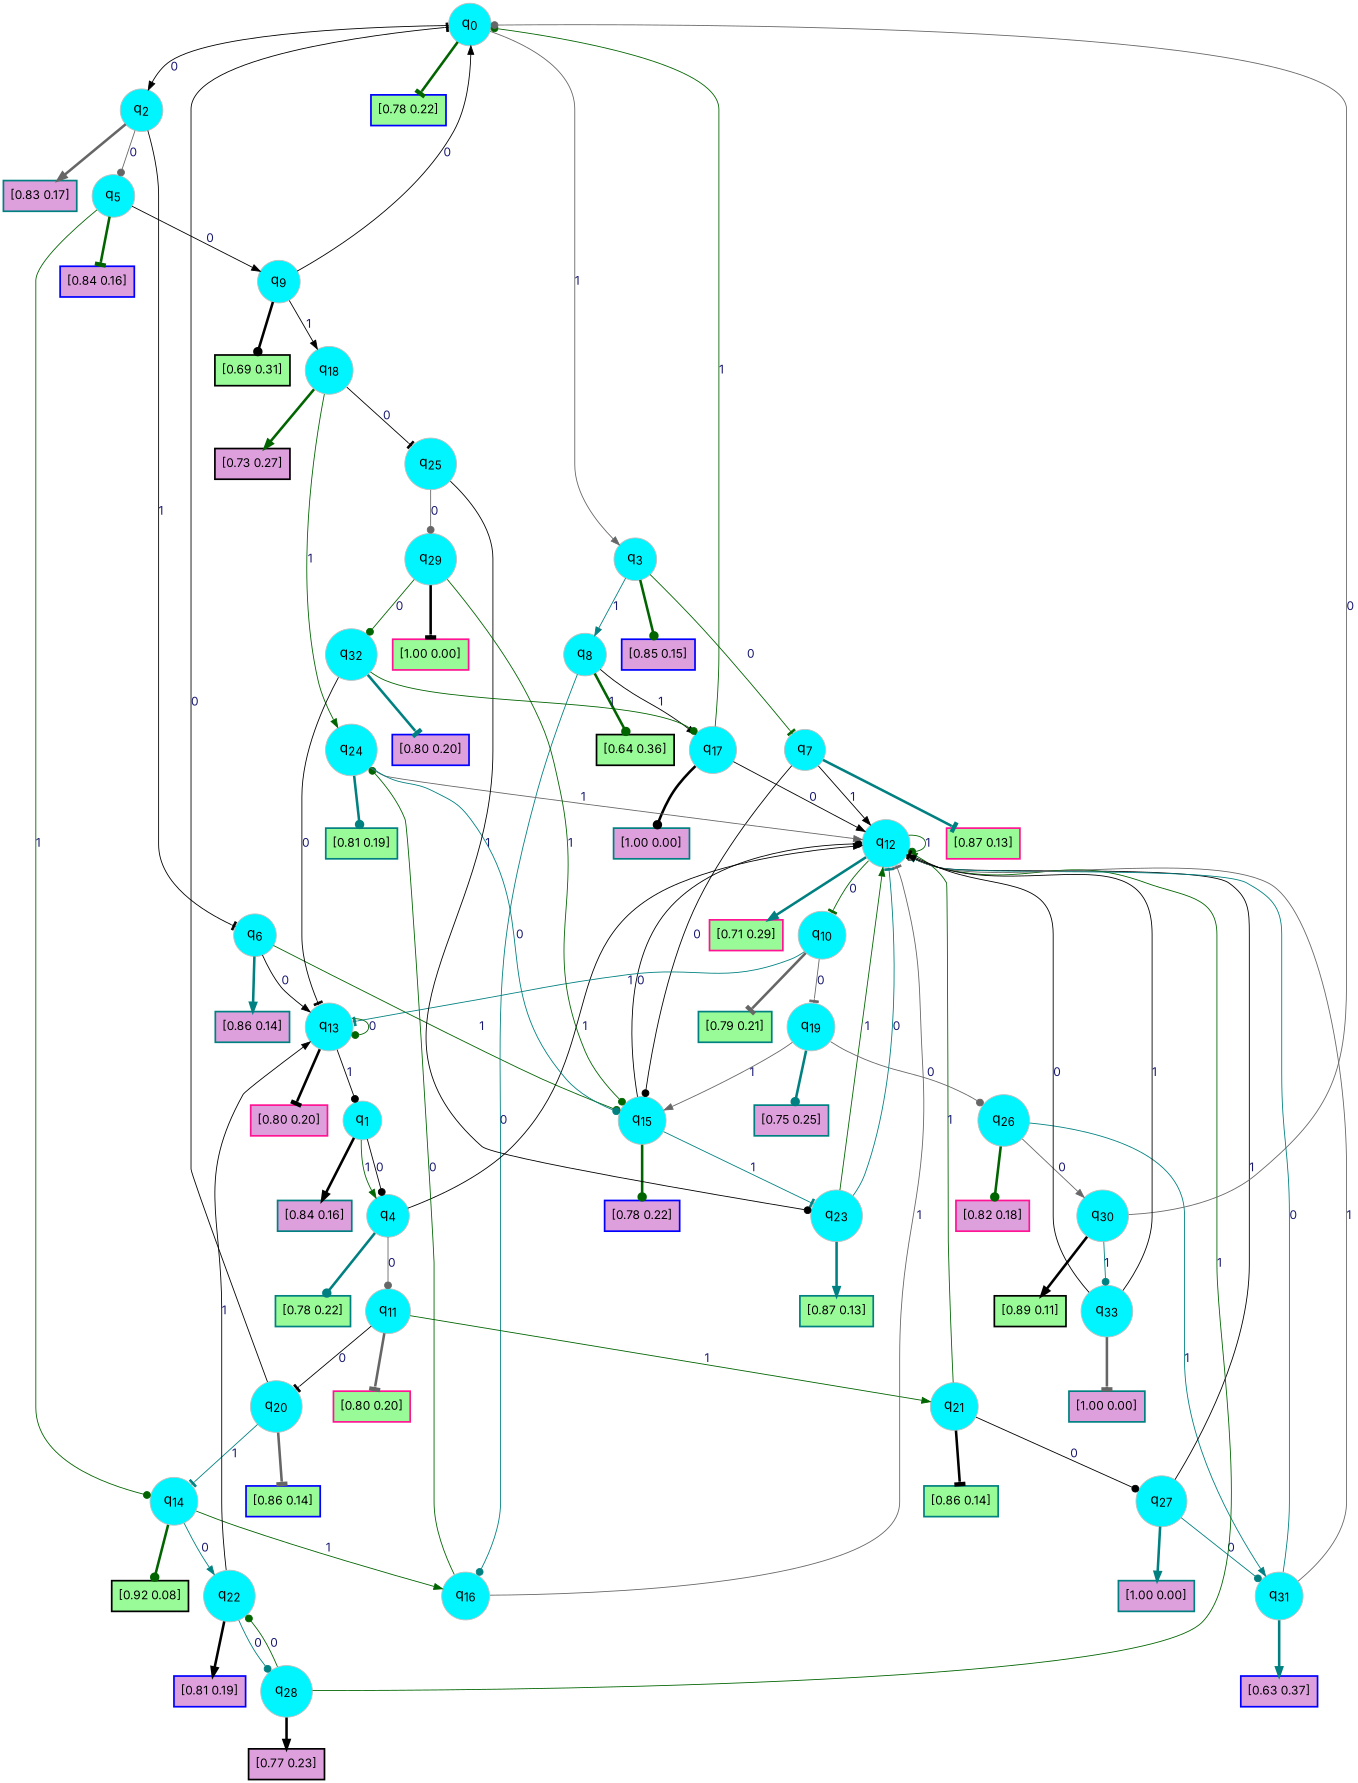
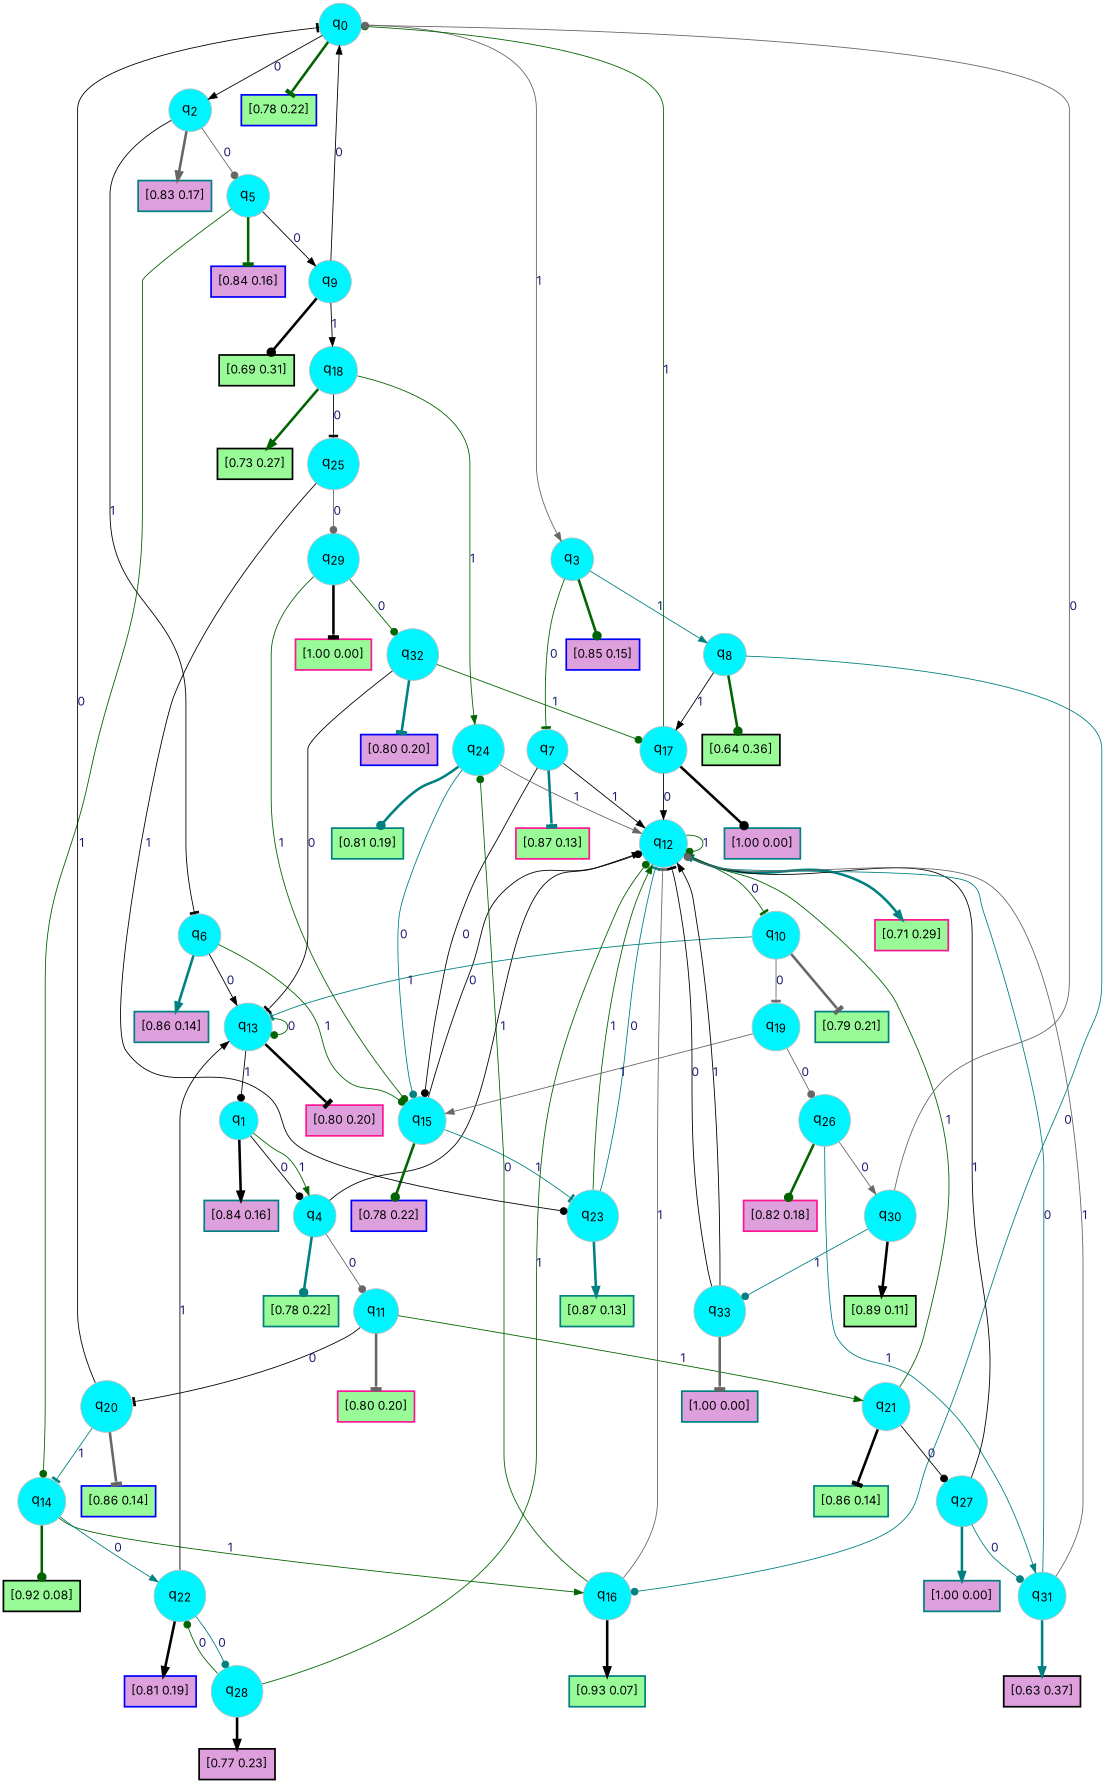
(252, 464) -> (255, 464)
(791, 1120) -> none
none -> (607, 1691)
(1279, 1691) -> (1042, 1691)
